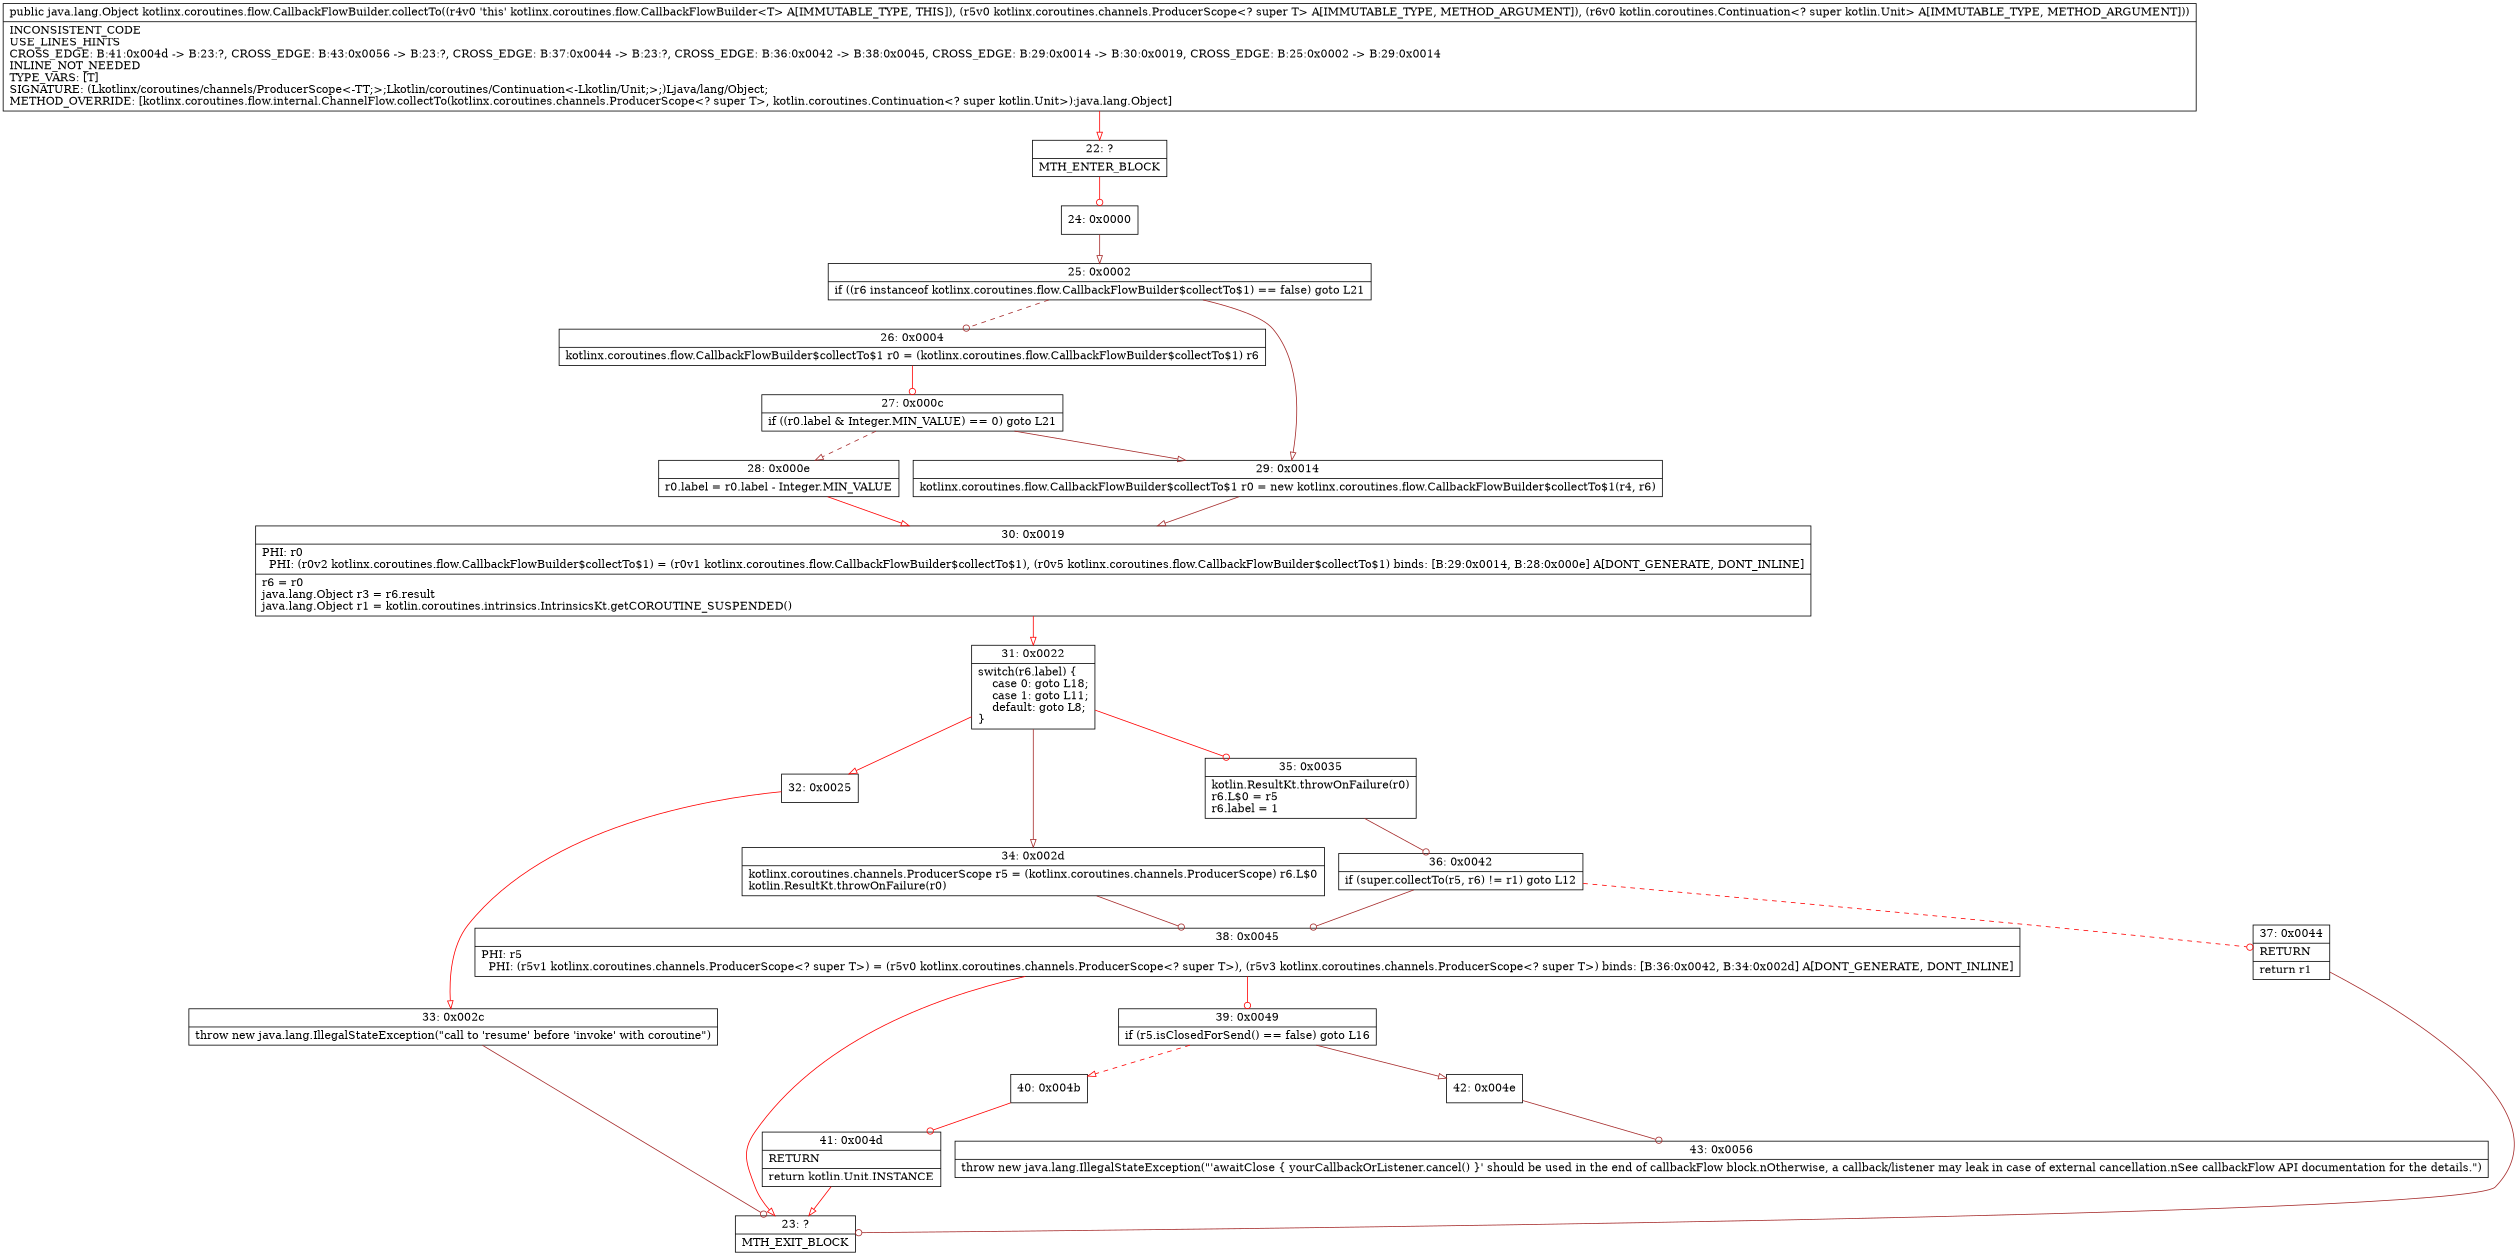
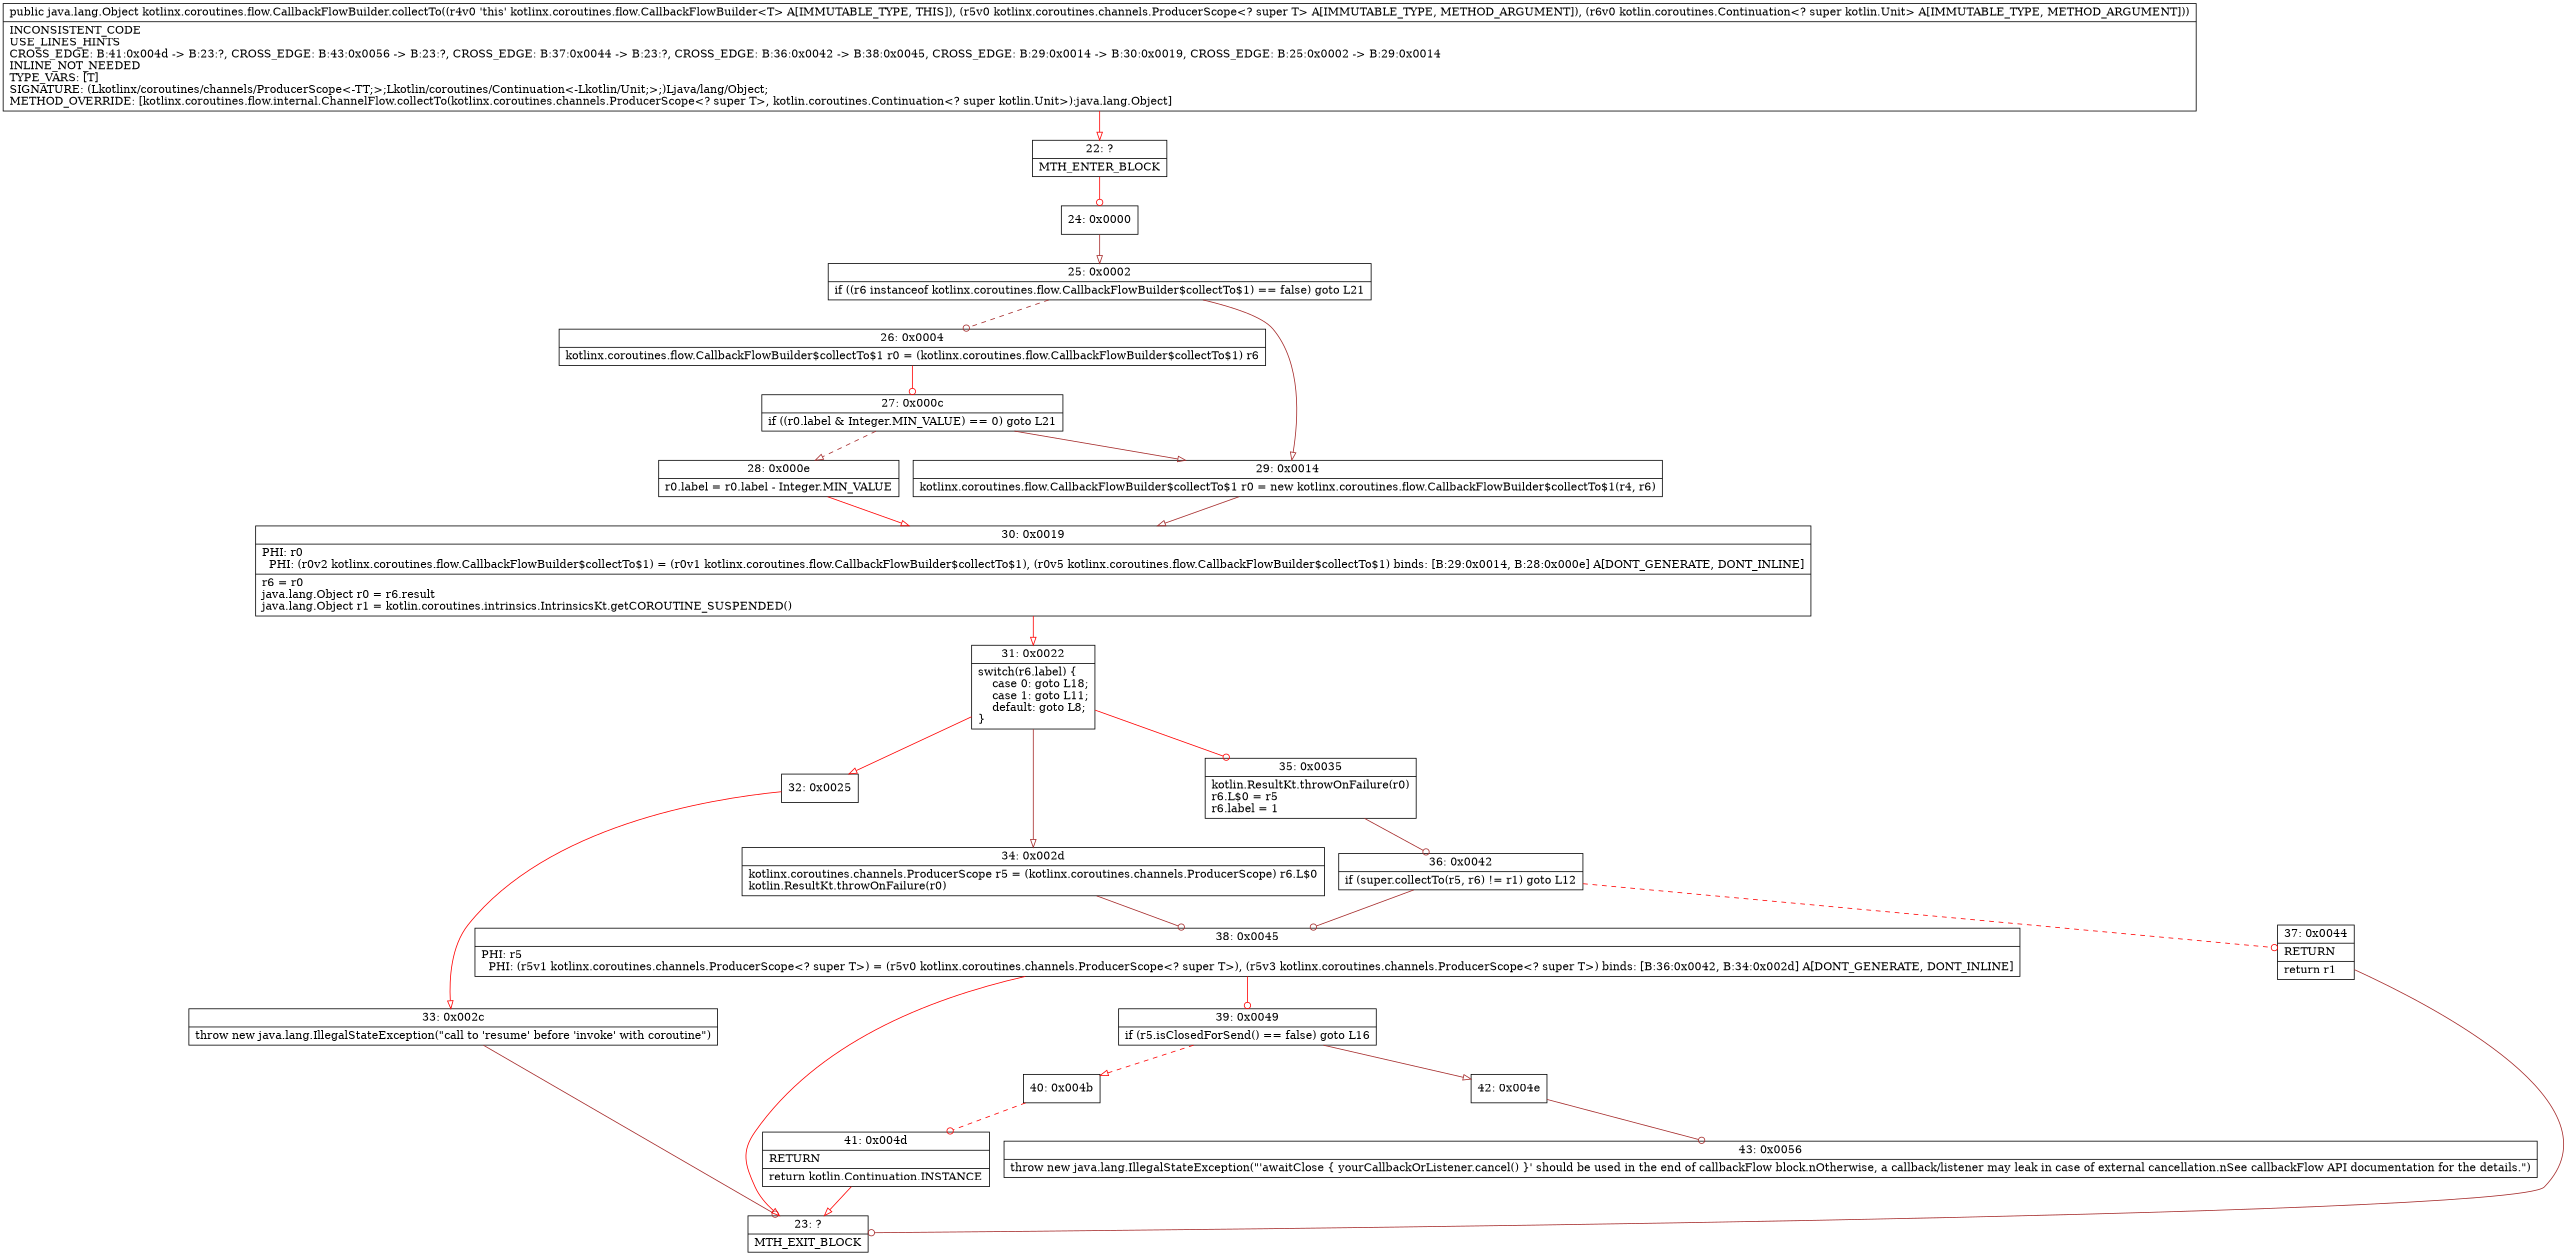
(349, 595) -> (349, 595)
(972, 1116) -> (989, 1116)
(852, 1177) -> (876, 1177)
